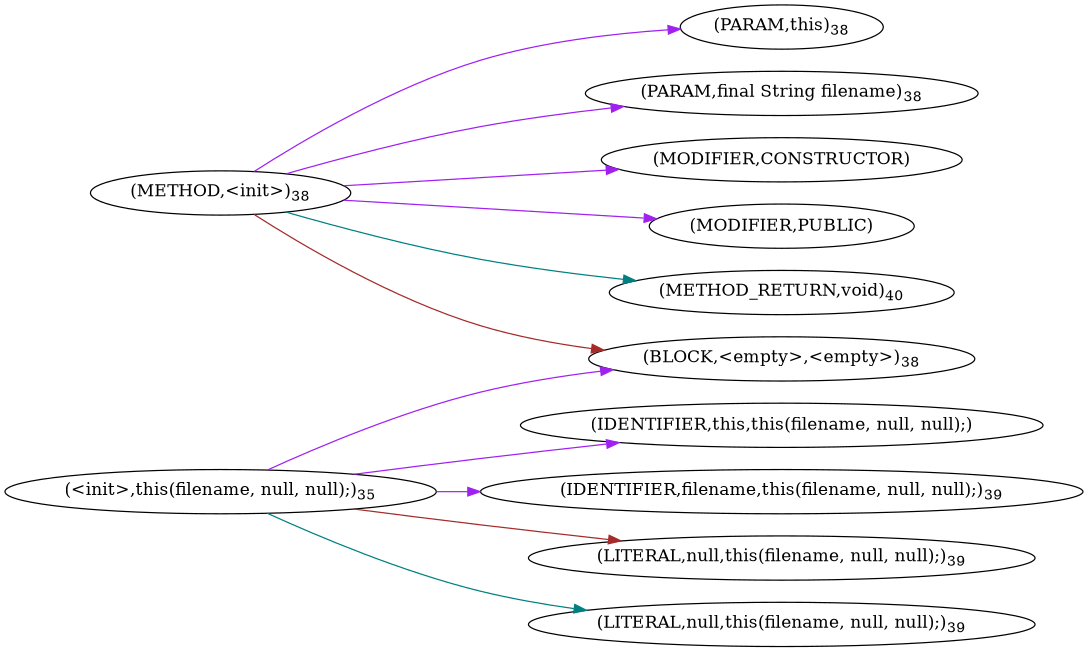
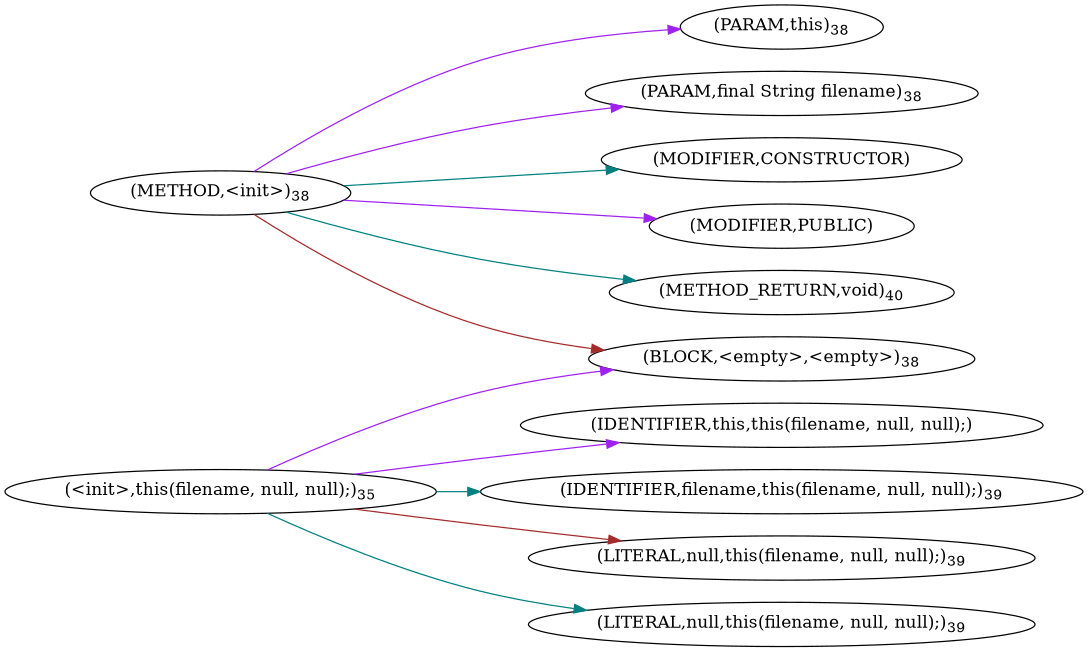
(475, 178) -> (475, 178)
(452, 492) -> (452, 492)
